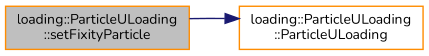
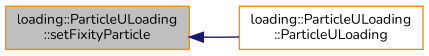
(207, 18) -> (221, 37)
